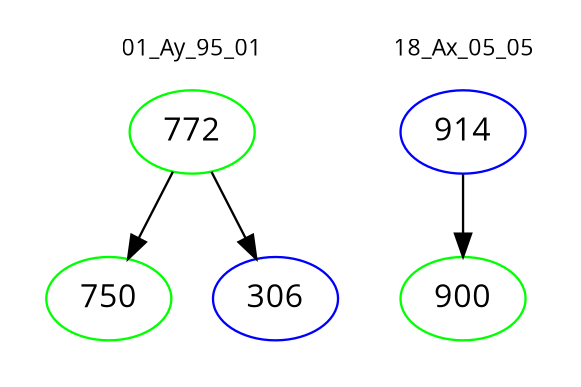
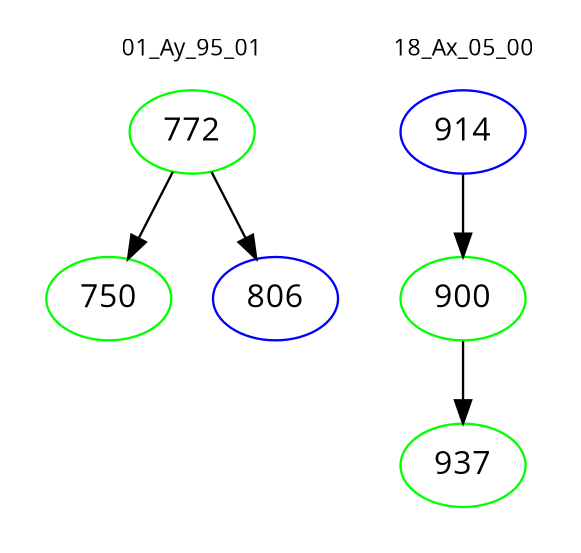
(464, 50) -> (464, 50)
(276, 299) -> (276, 299)
none -> (463, 465)
